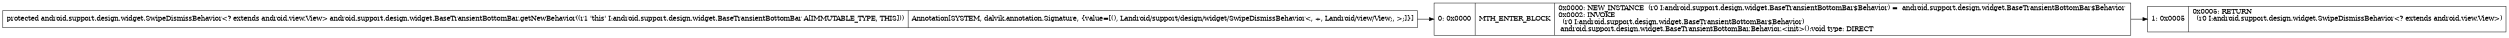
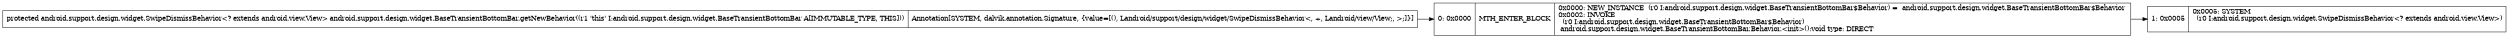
(2224, 12) -> (2224, 12)
